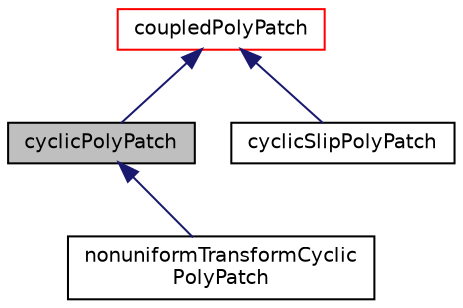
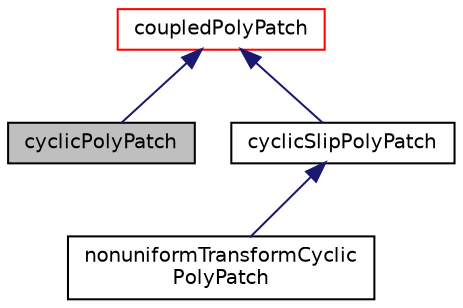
(163, 207) -> (280, 207)
